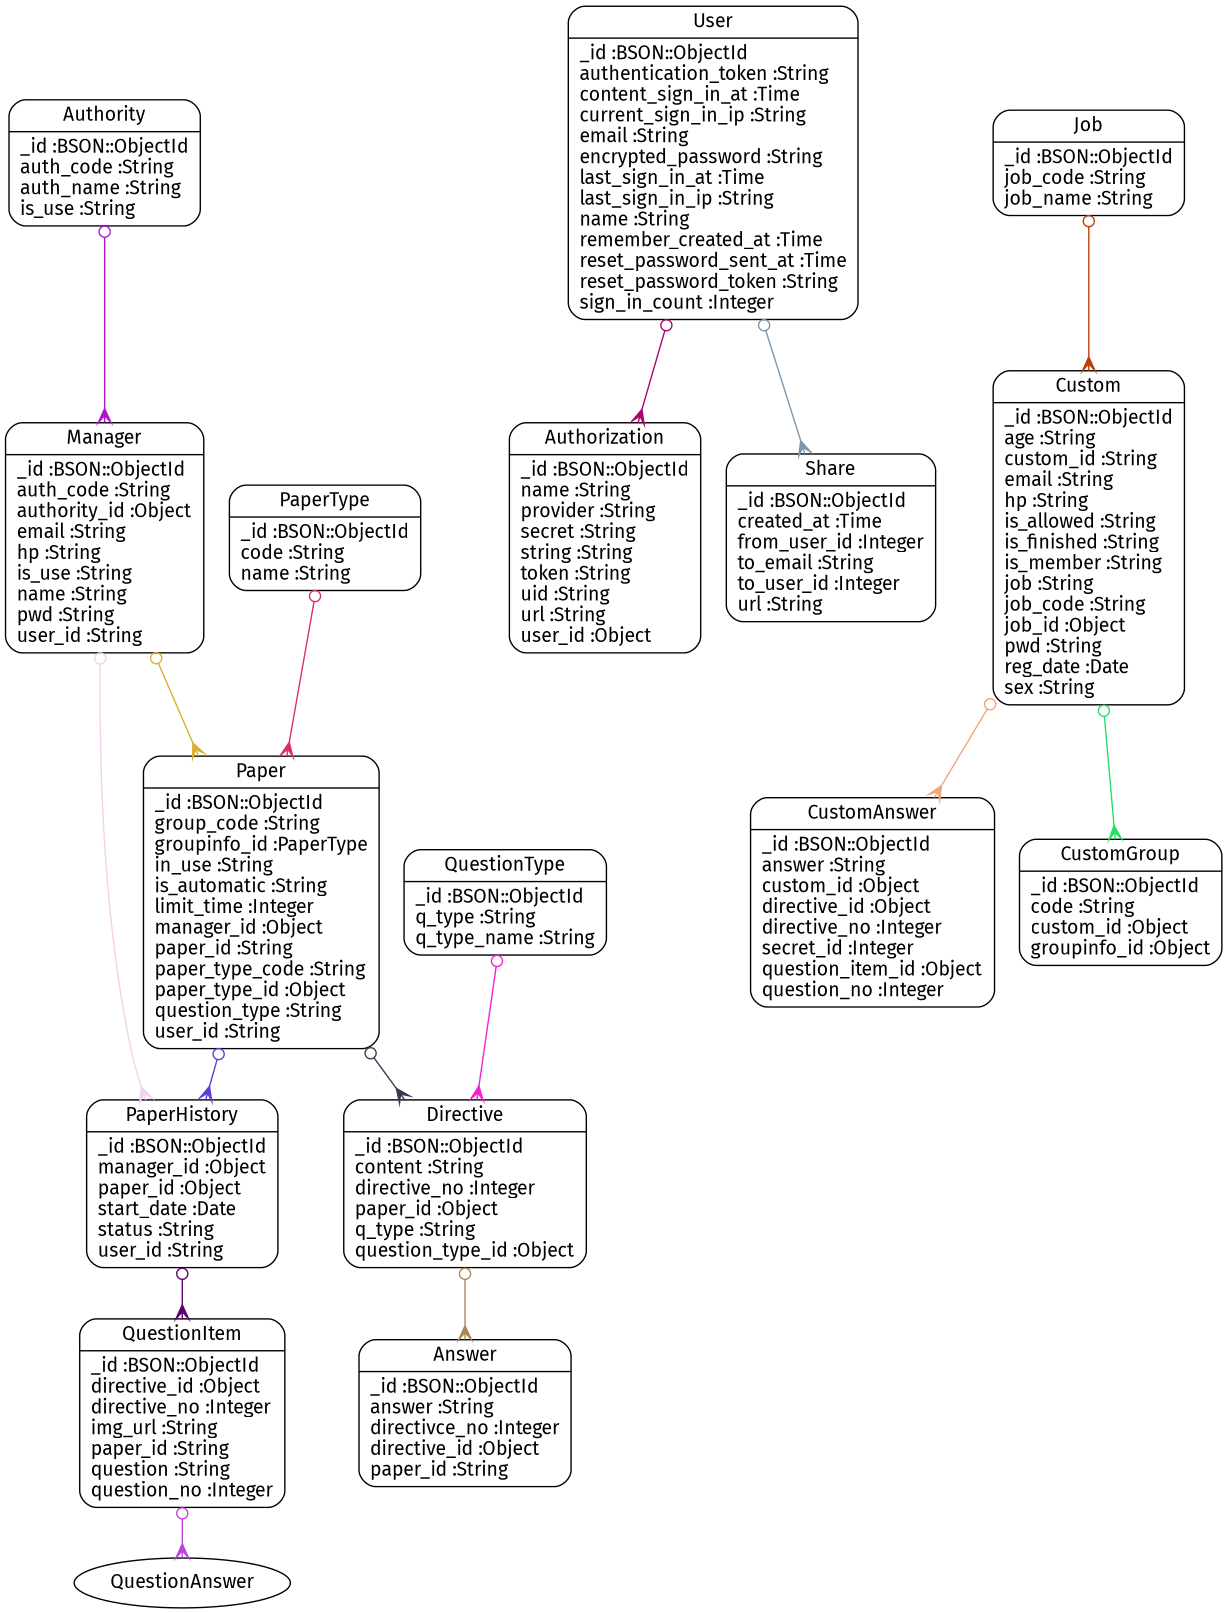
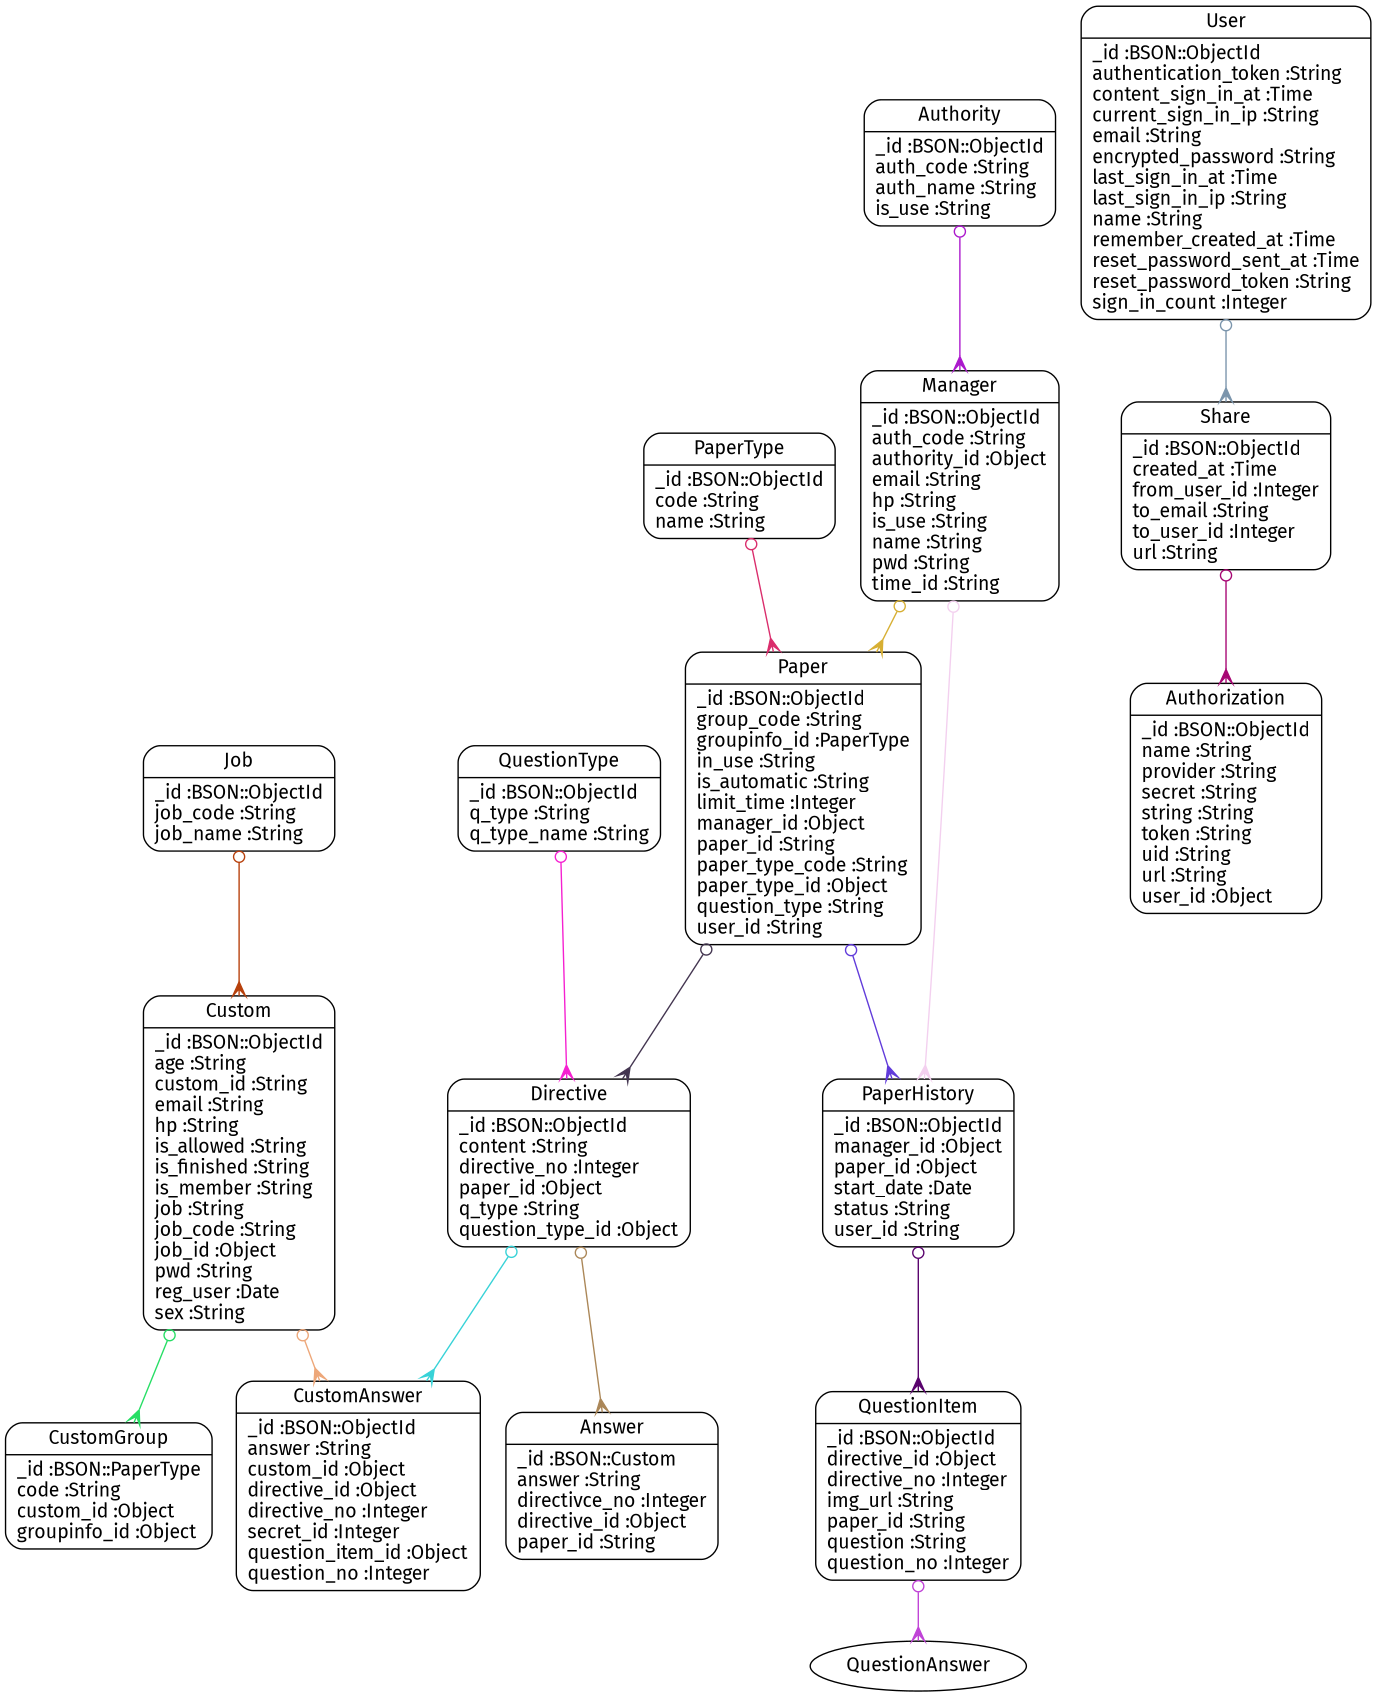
(653, 370) -> (1226, 625)
(80, 636) -> (936, 584)
(1067, 667) -> (218, 1293)
(1115, 886) -> (109, 1470)
none -> (471, 1313)
(455, 1387) -> (597, 1460)
